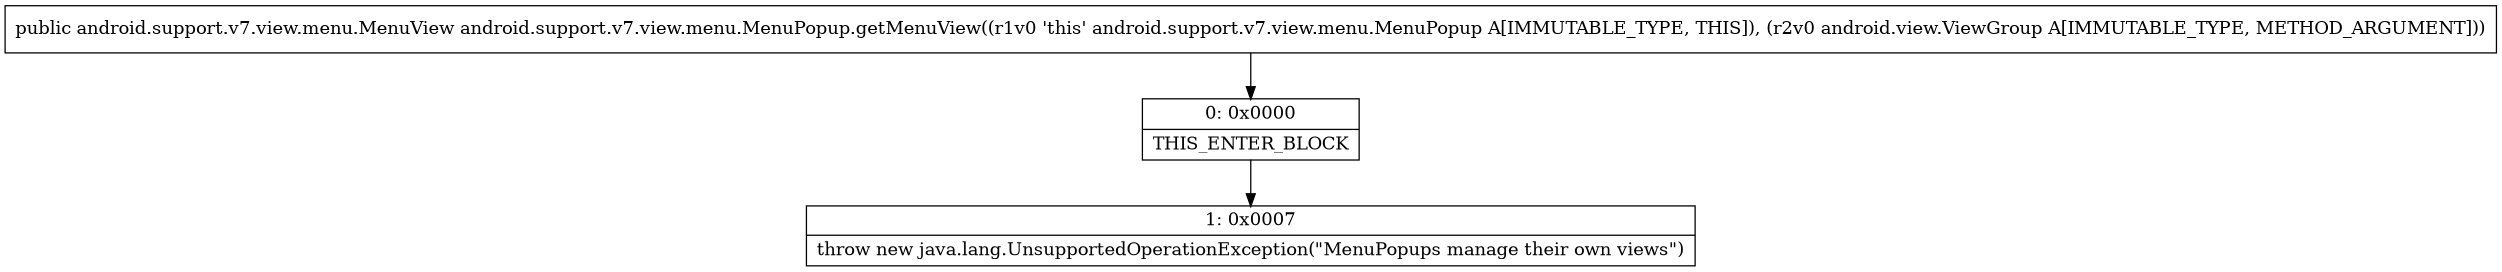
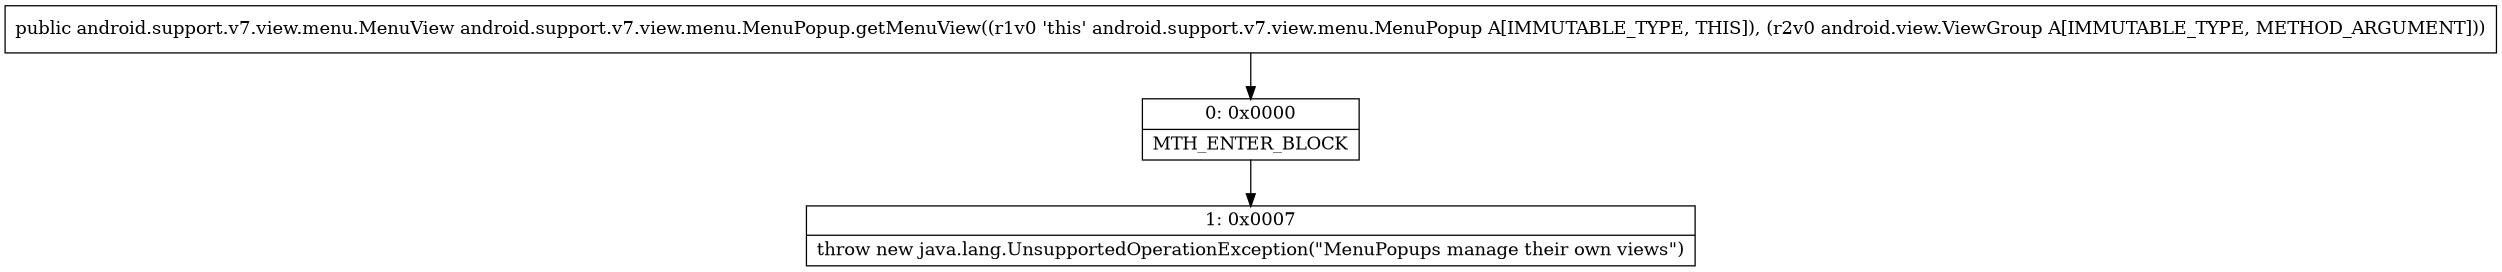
(1251, 144) -> (1251, 144)
